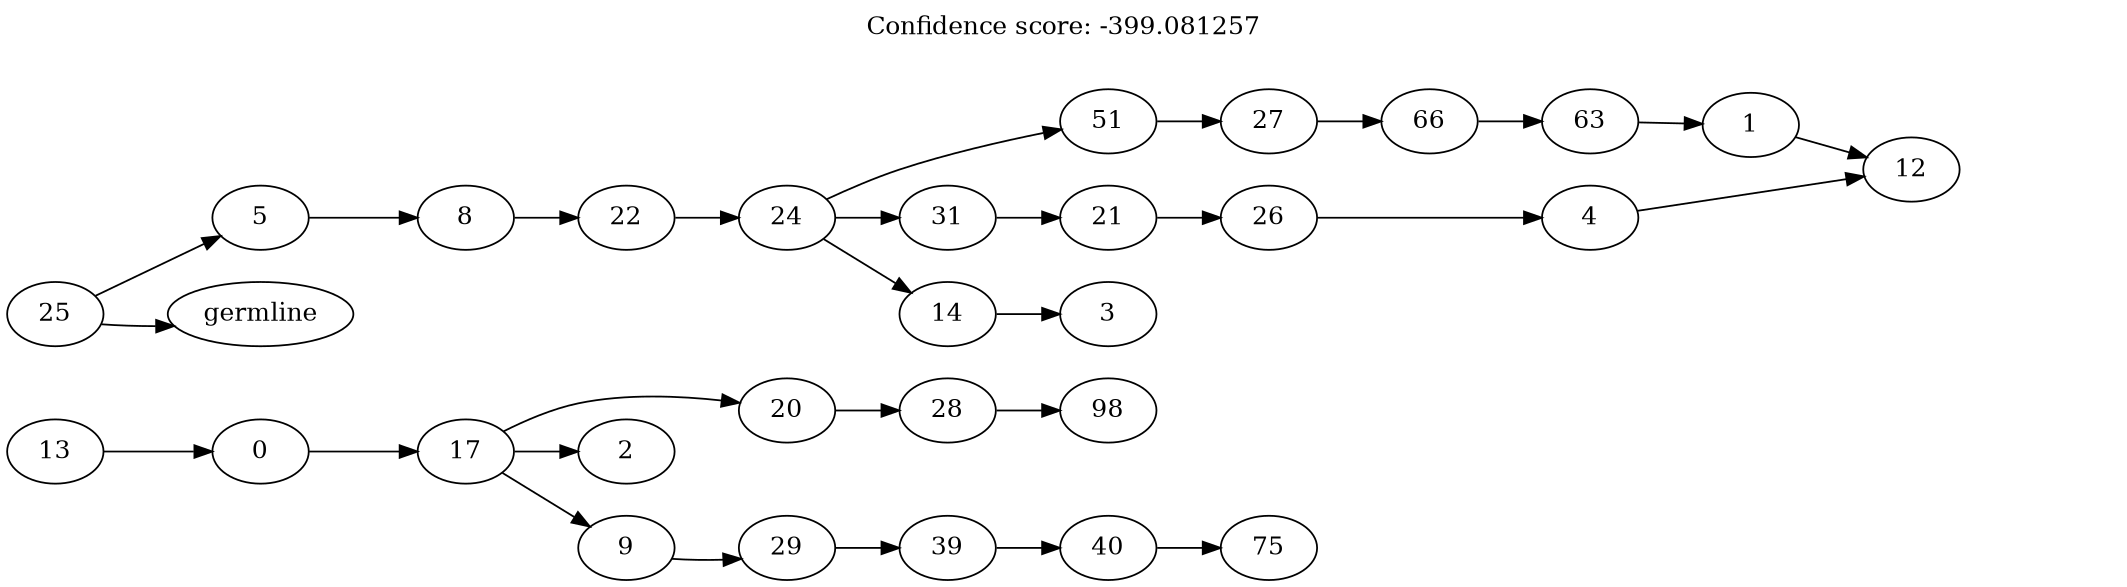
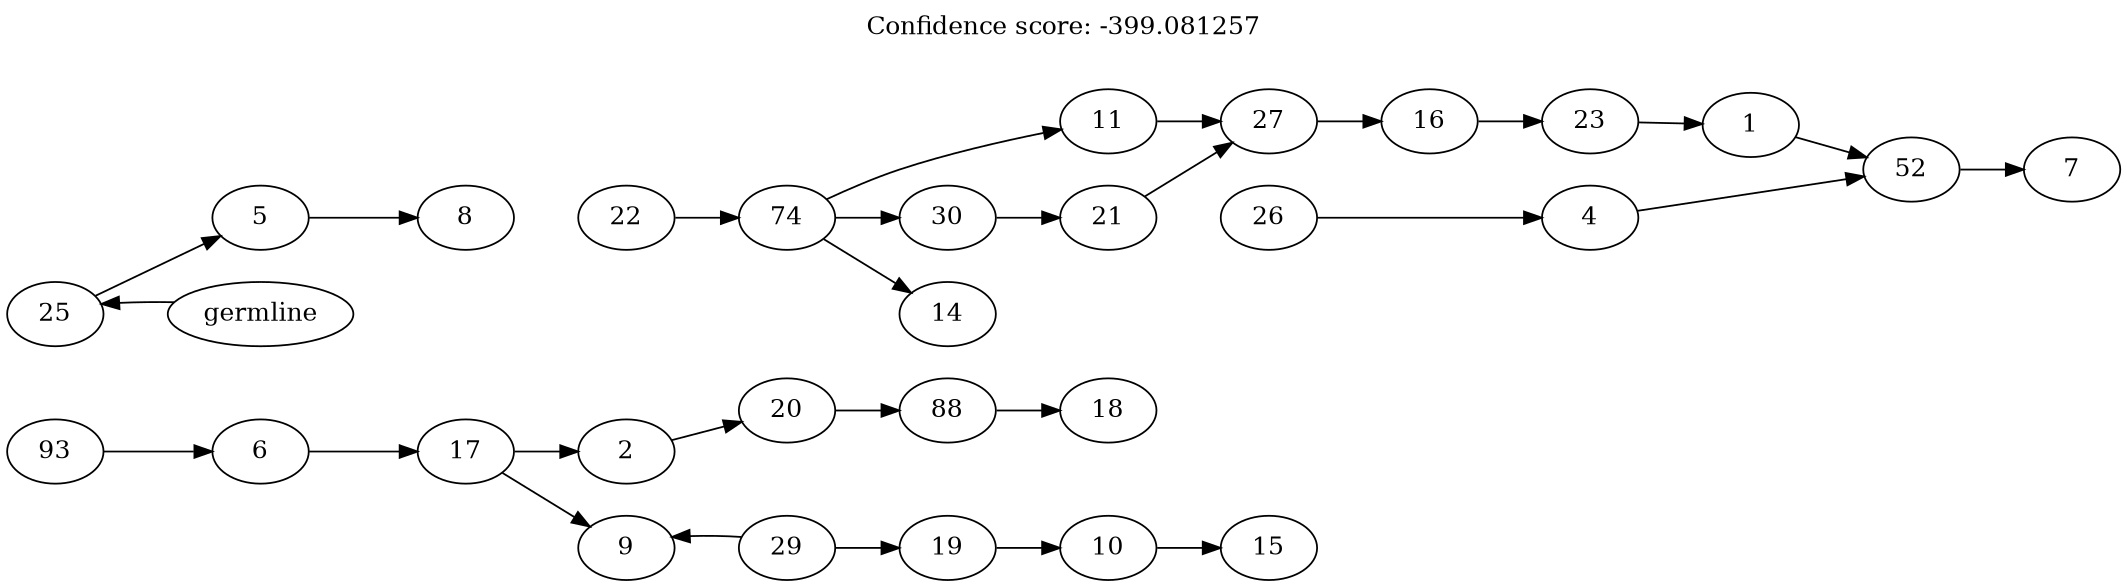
(1108, 121) -> (1108, 121)
(1430, 121) -> (1430, 121)
(1590, 121) -> (1590, 121)
(1911, 170) -> (1911, 170)
none -> (2072, 170)
(537, 218) -> none
(787, 218) -> (787, 218)
(948, 218) -> (948, 218)
(1180, 218) -> (1181, 174)
(1108, 314) -> none
(129, 326) -> (147, 302)
(610, 399) -> (698, 433)
(948, 410) -> (948, 410)
(1108, 410) -> (1108, 410)
(55, 452) -> (55, 452)
(261, 452) -> (261, 452)
(948, 548) -> (948, 548)
(1108, 548) -> (1108, 548)
(1269, 548) -> (1269, 548)
(698, 560) -> (716, 536)
